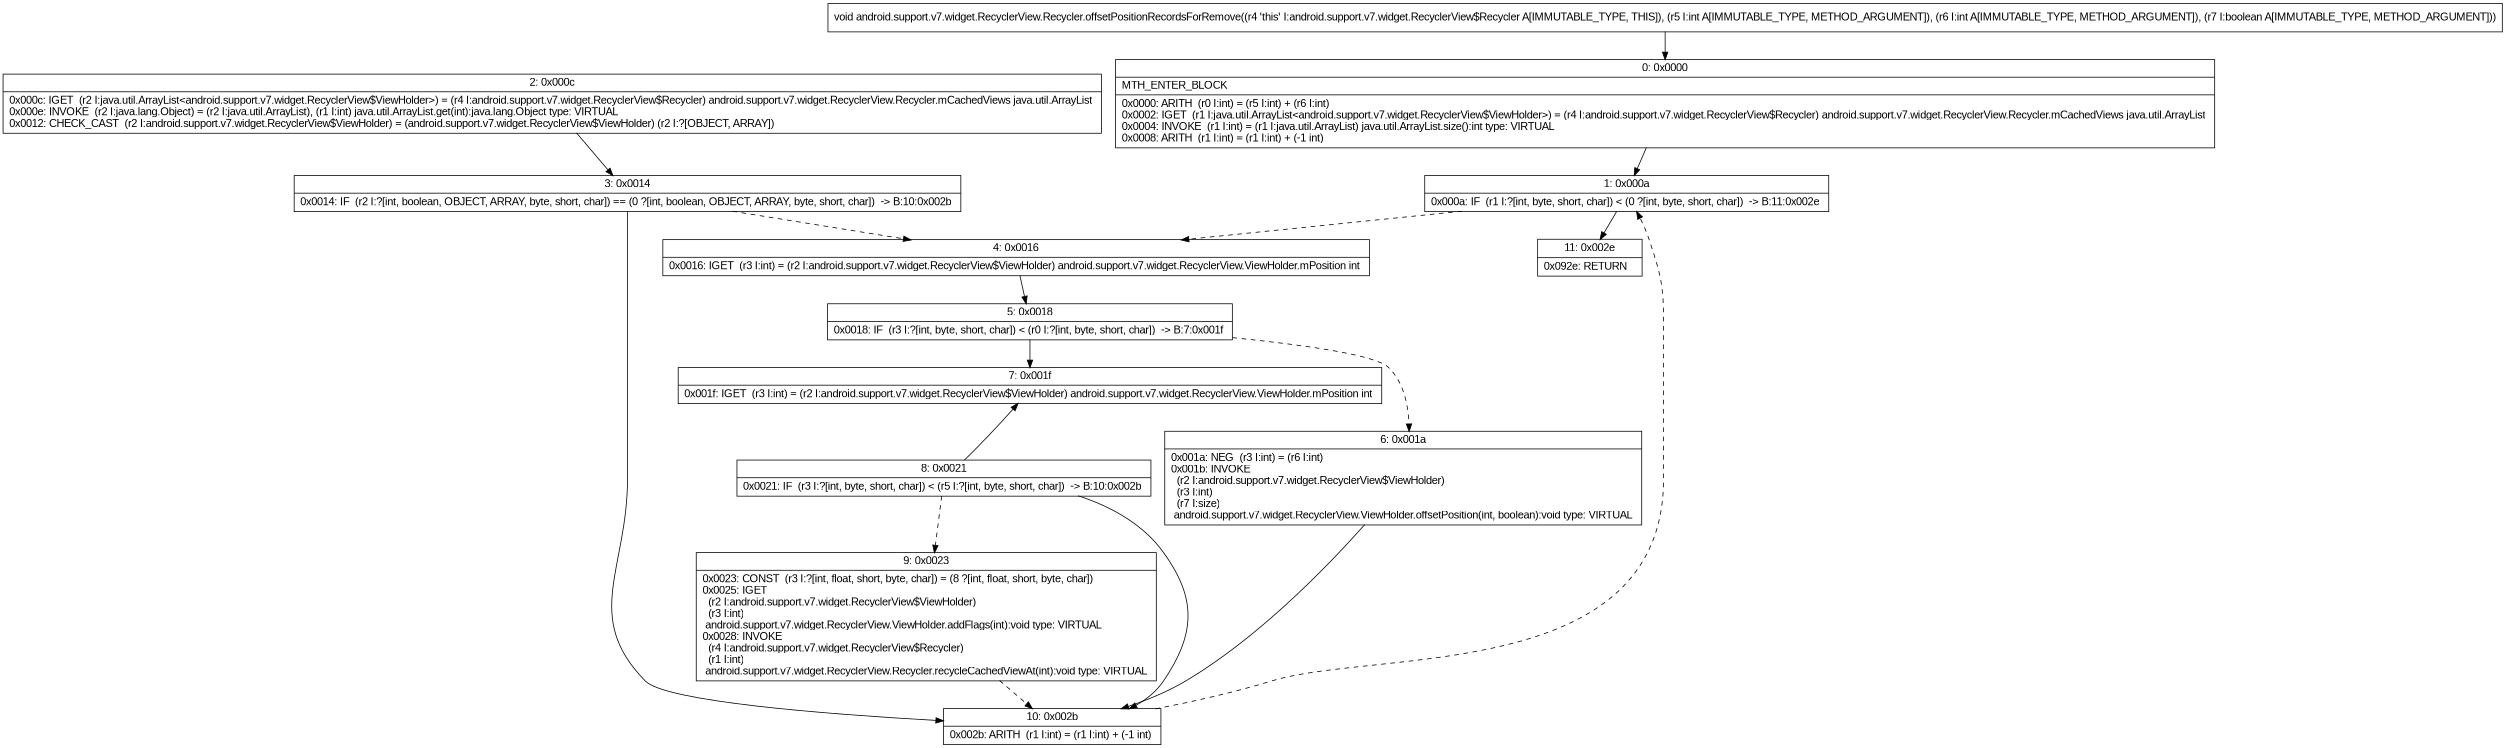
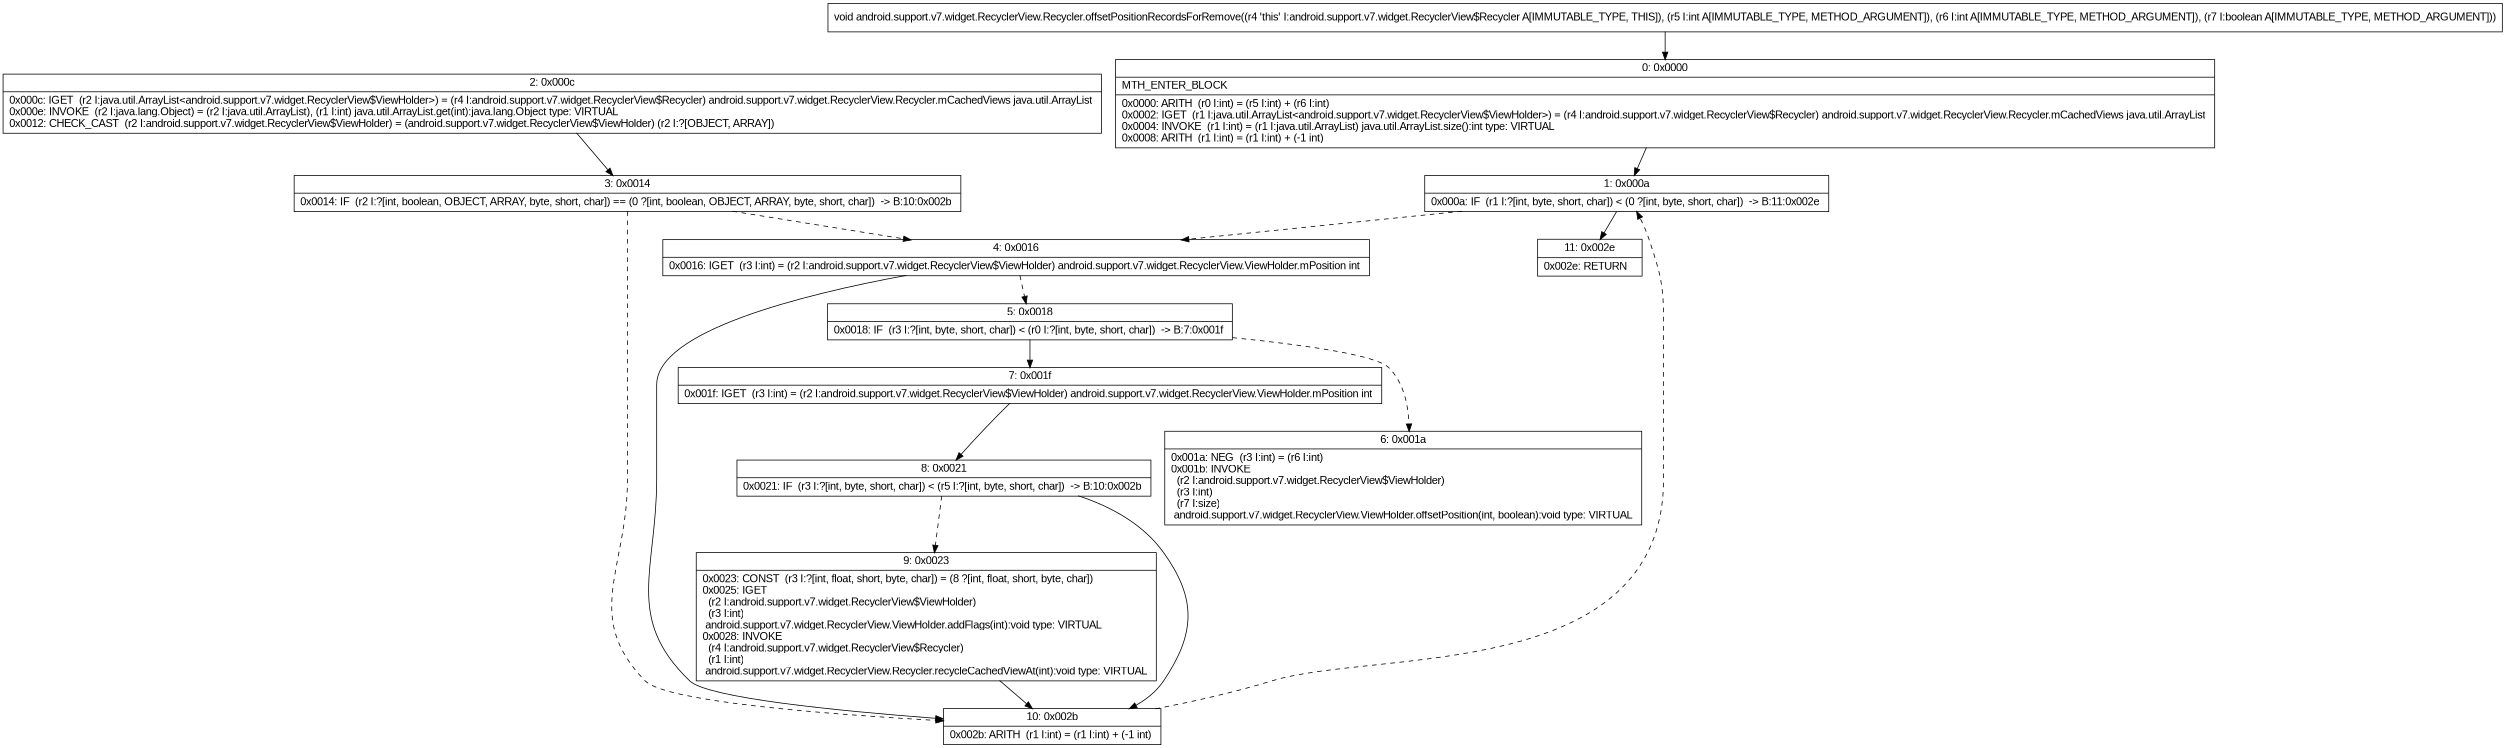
(1590, 267) -> (1590, 267)
(1022, 286) -> (1022, 286)
(989, 435) -> (985, 428)
(612, 598) -> (612, 598)
(1257, 630) -> (654, 522)
(1013, 692) -> (1013, 692)
